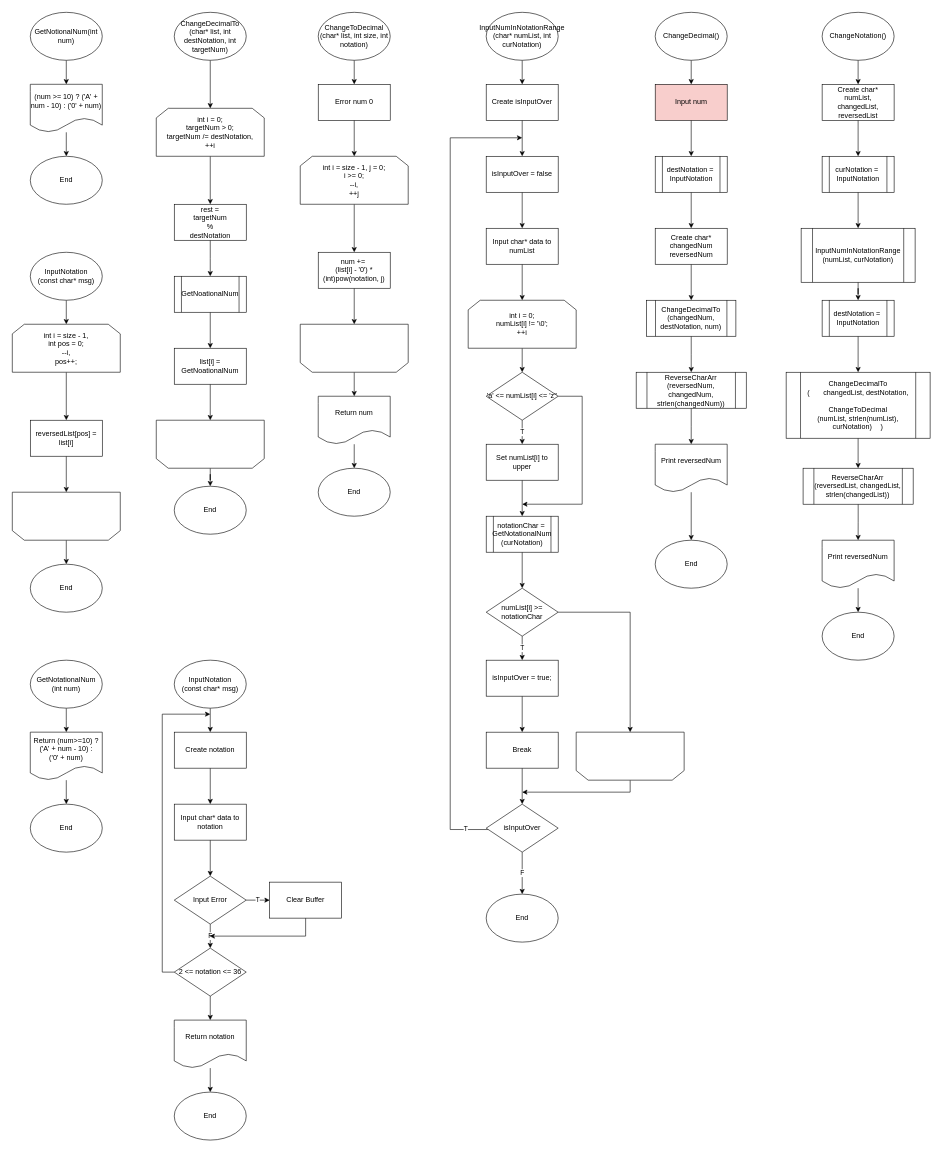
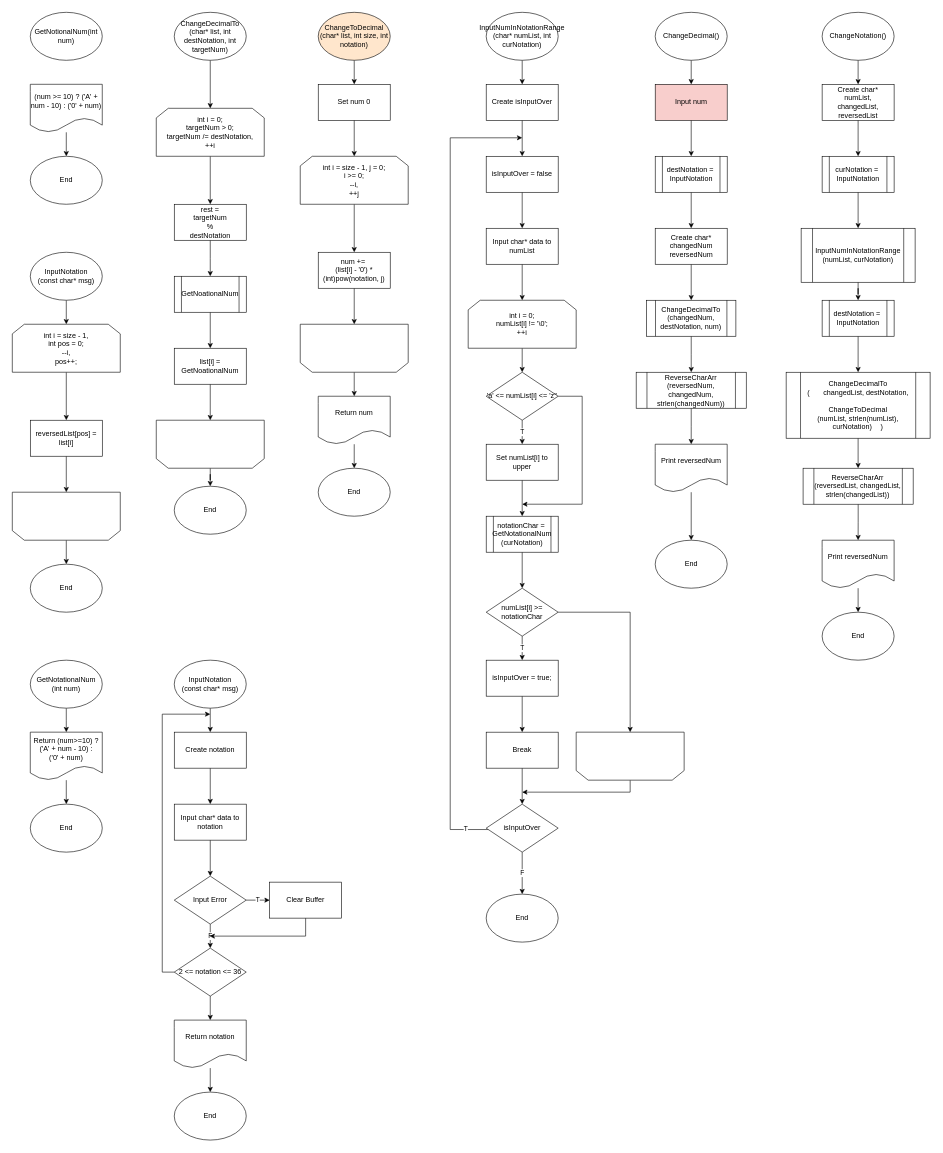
(354, 36) -> (354, 36)
(66, 78) -> none
(354, 102) -> (354, 102)
